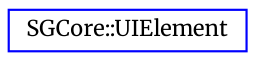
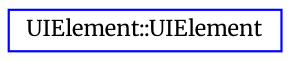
(128, 31) -> (145, 31)
